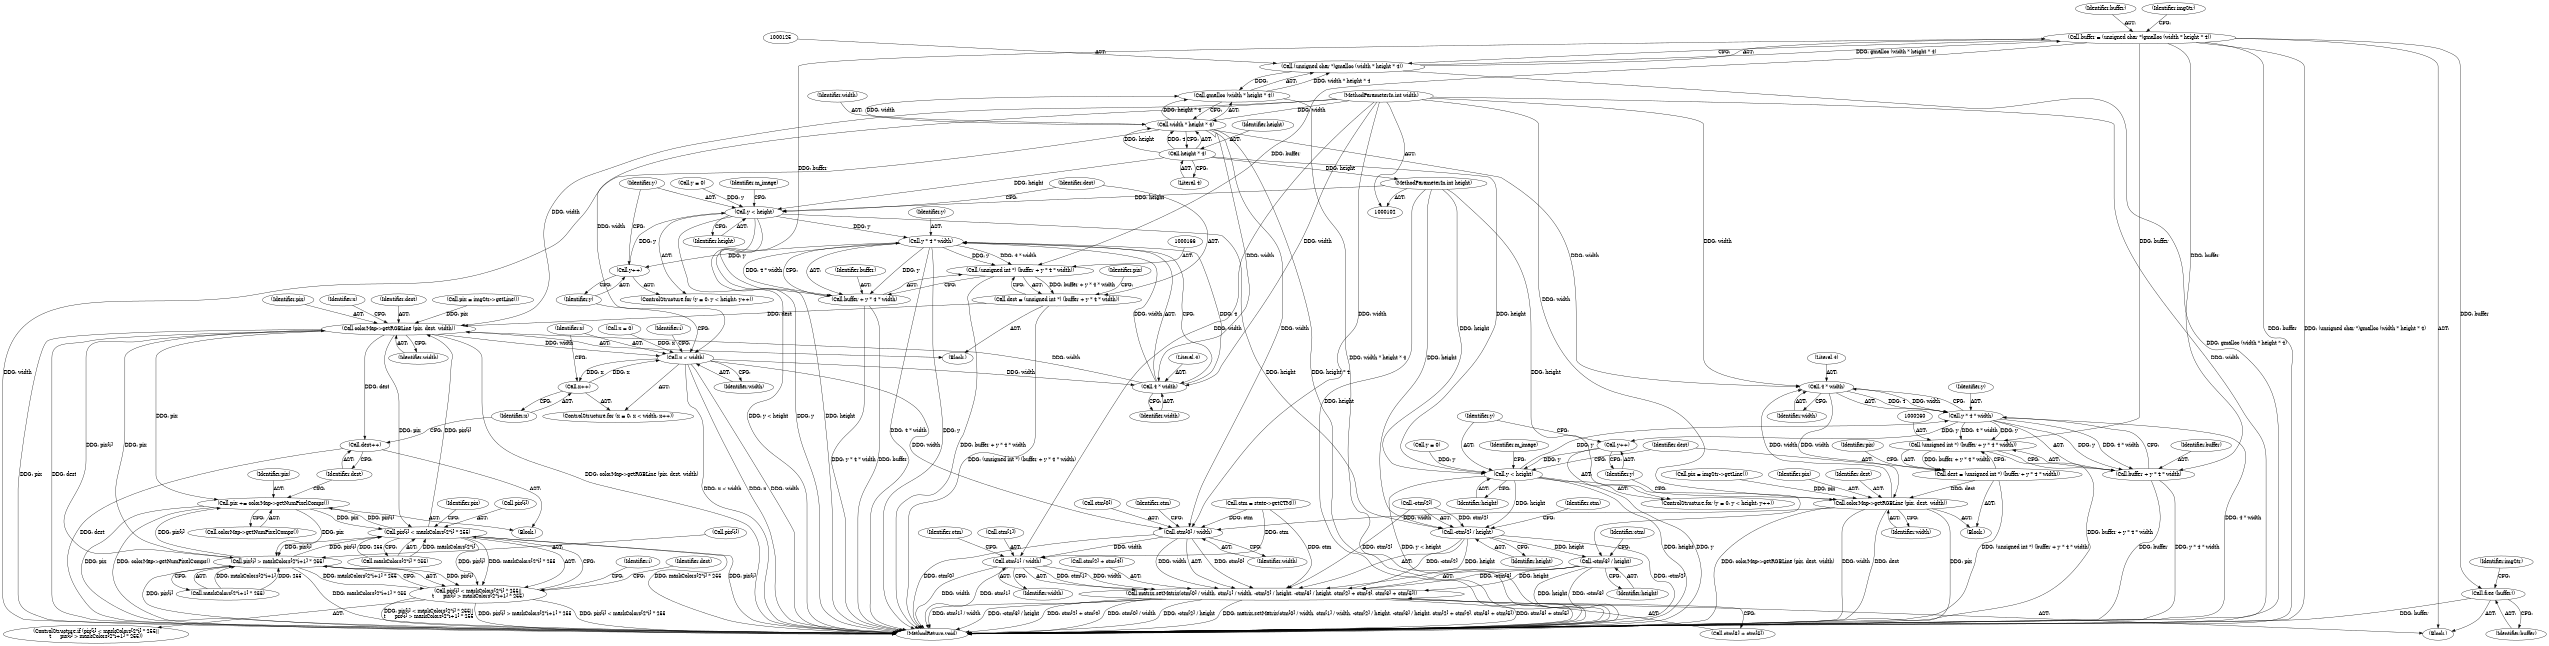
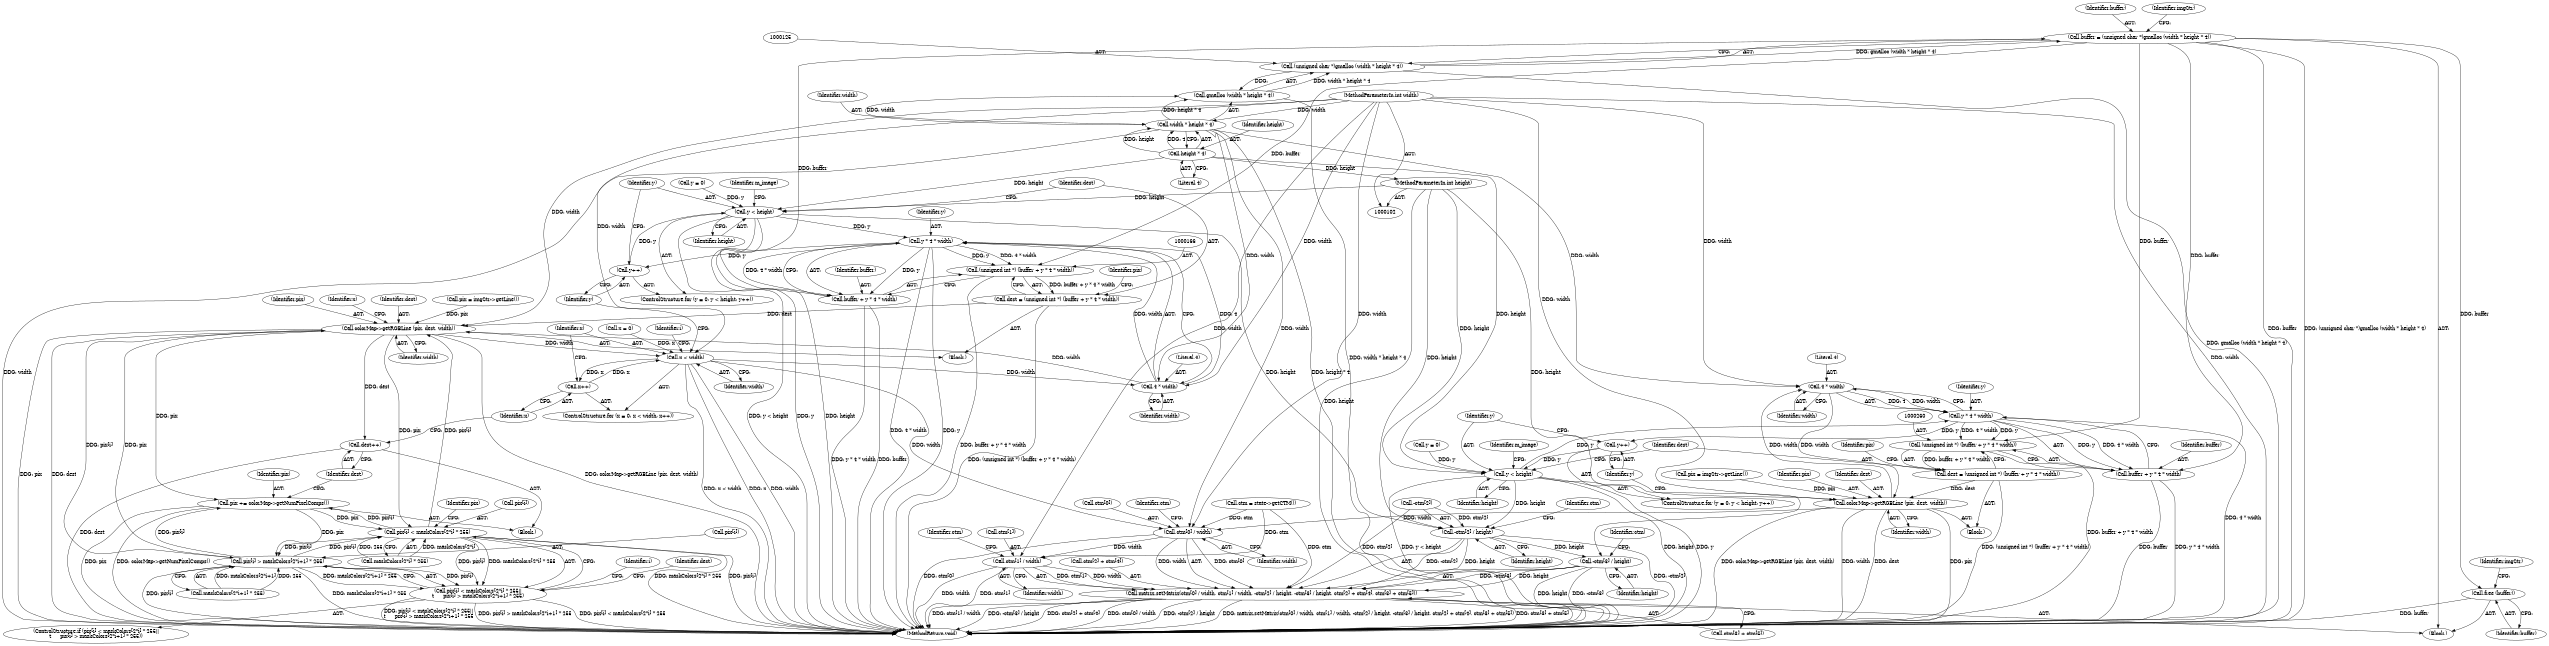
(1207, 110) -> none
(252, 533) -> none
